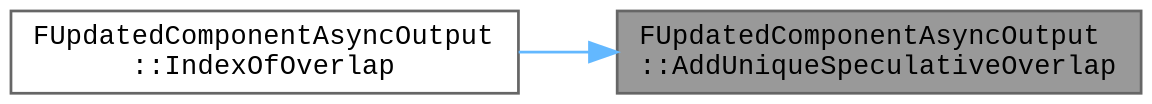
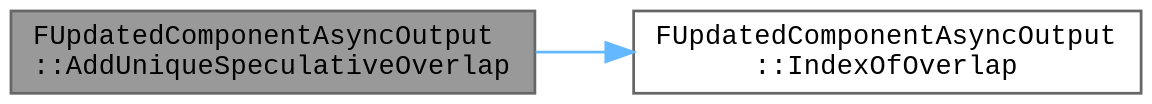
(554, 52) -> (570, 52)
